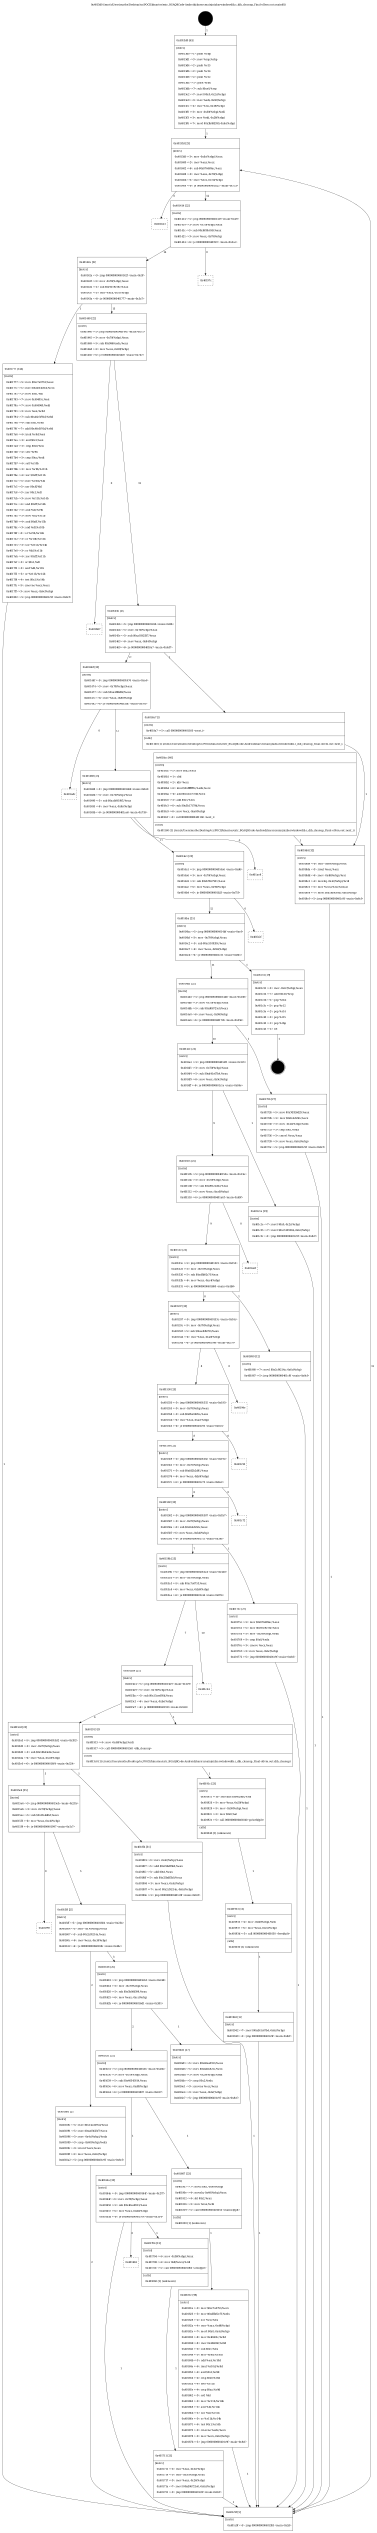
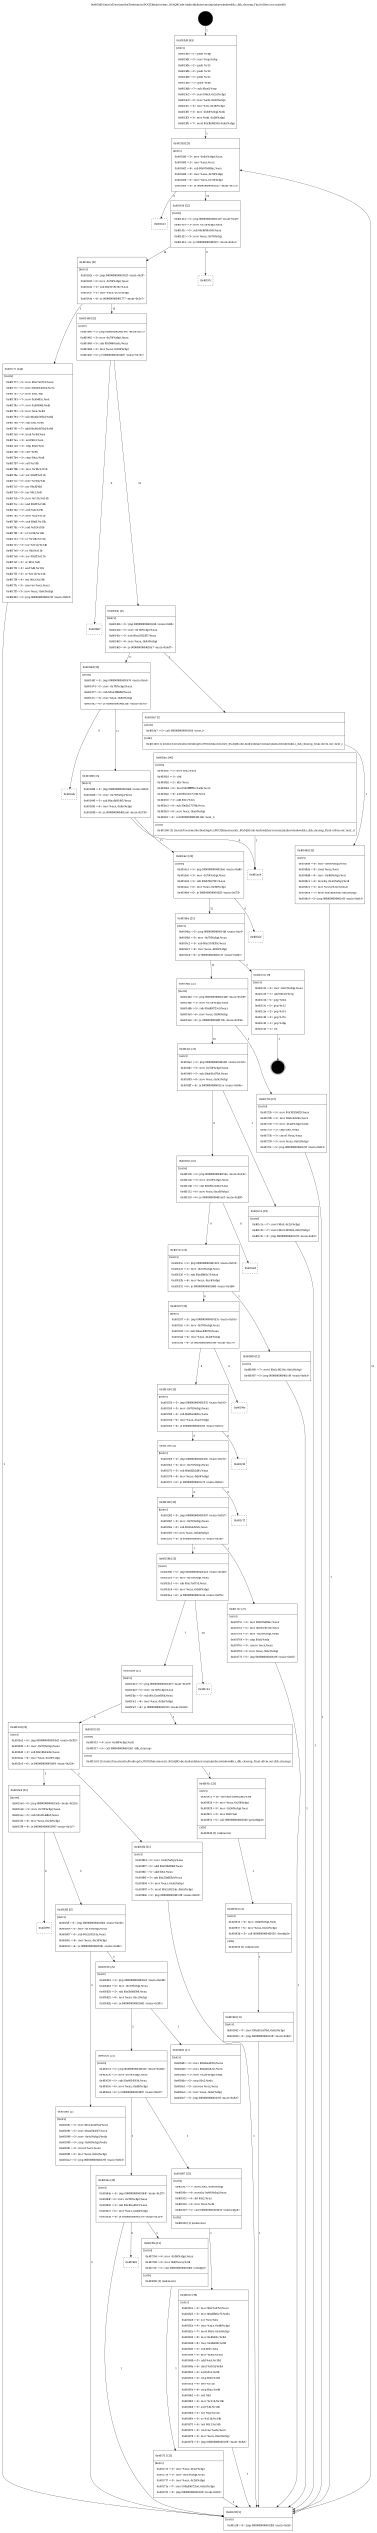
(298, 840) -> (255, 852)
